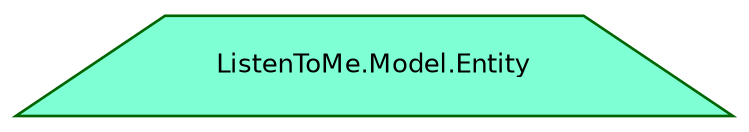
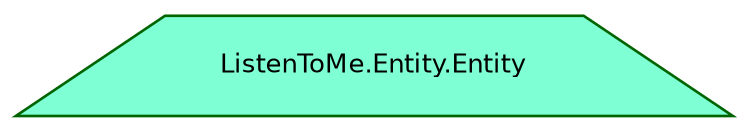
(374, 66) -> (374, 66)
